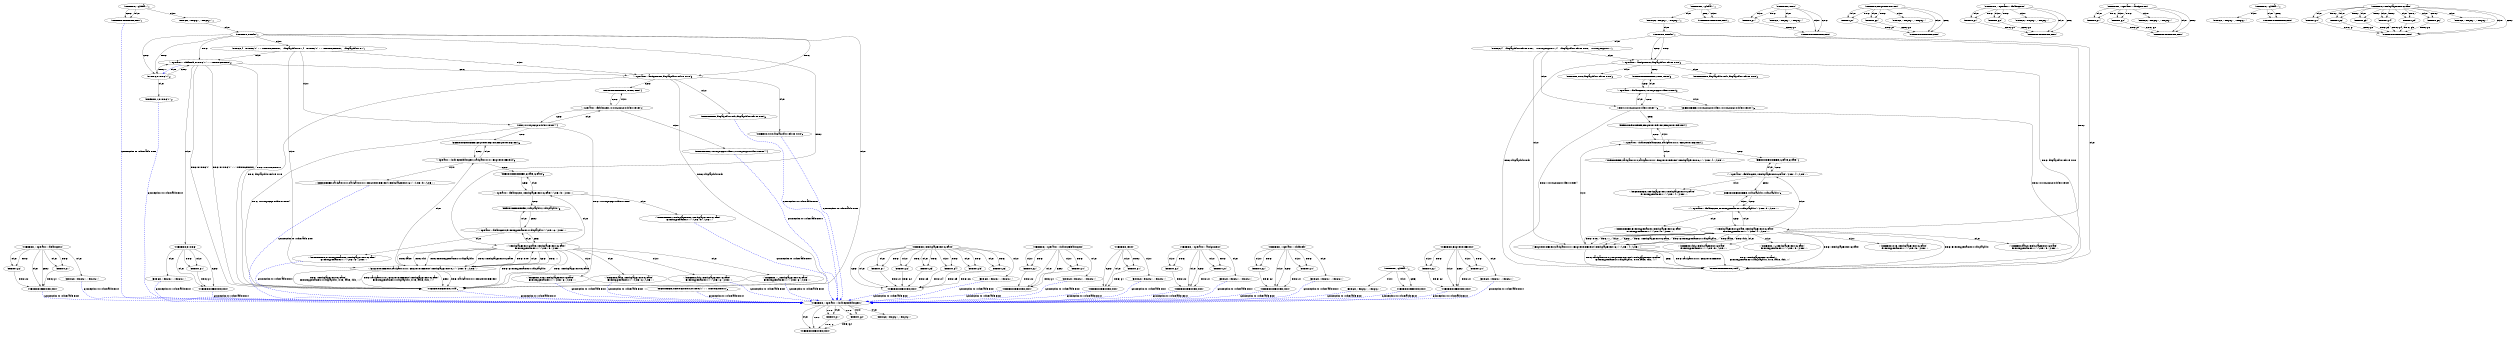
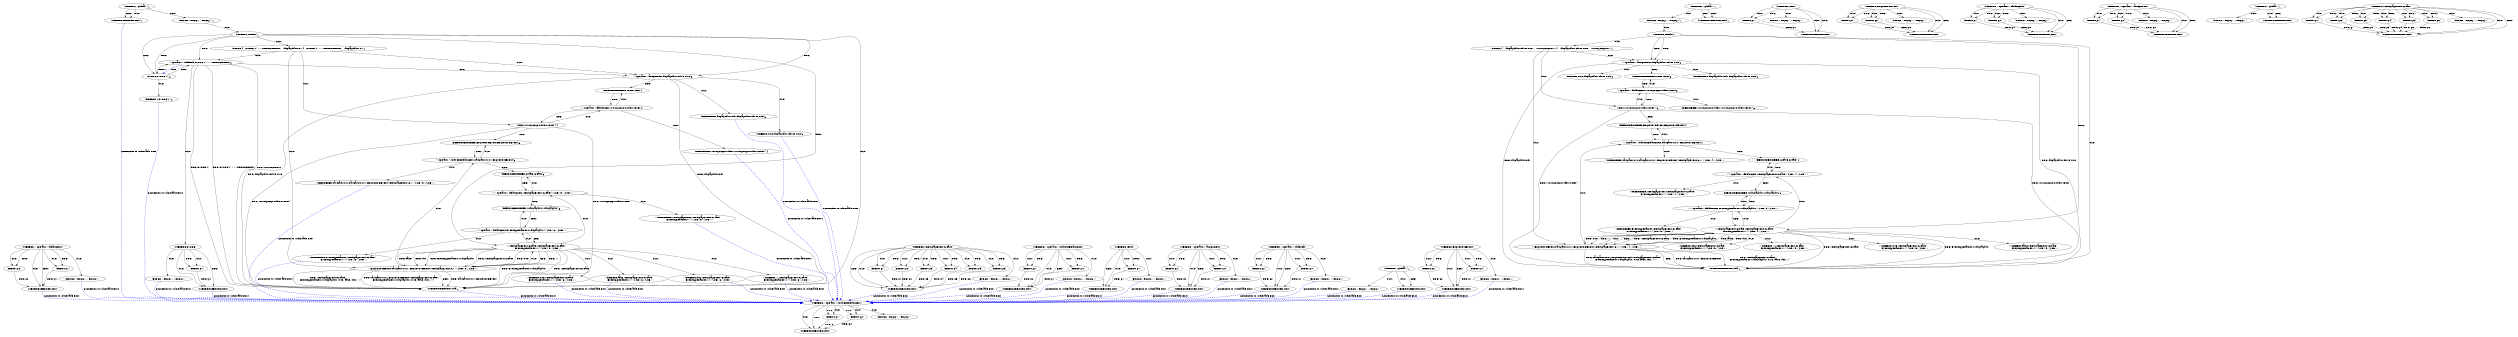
(693, 289) -> none
